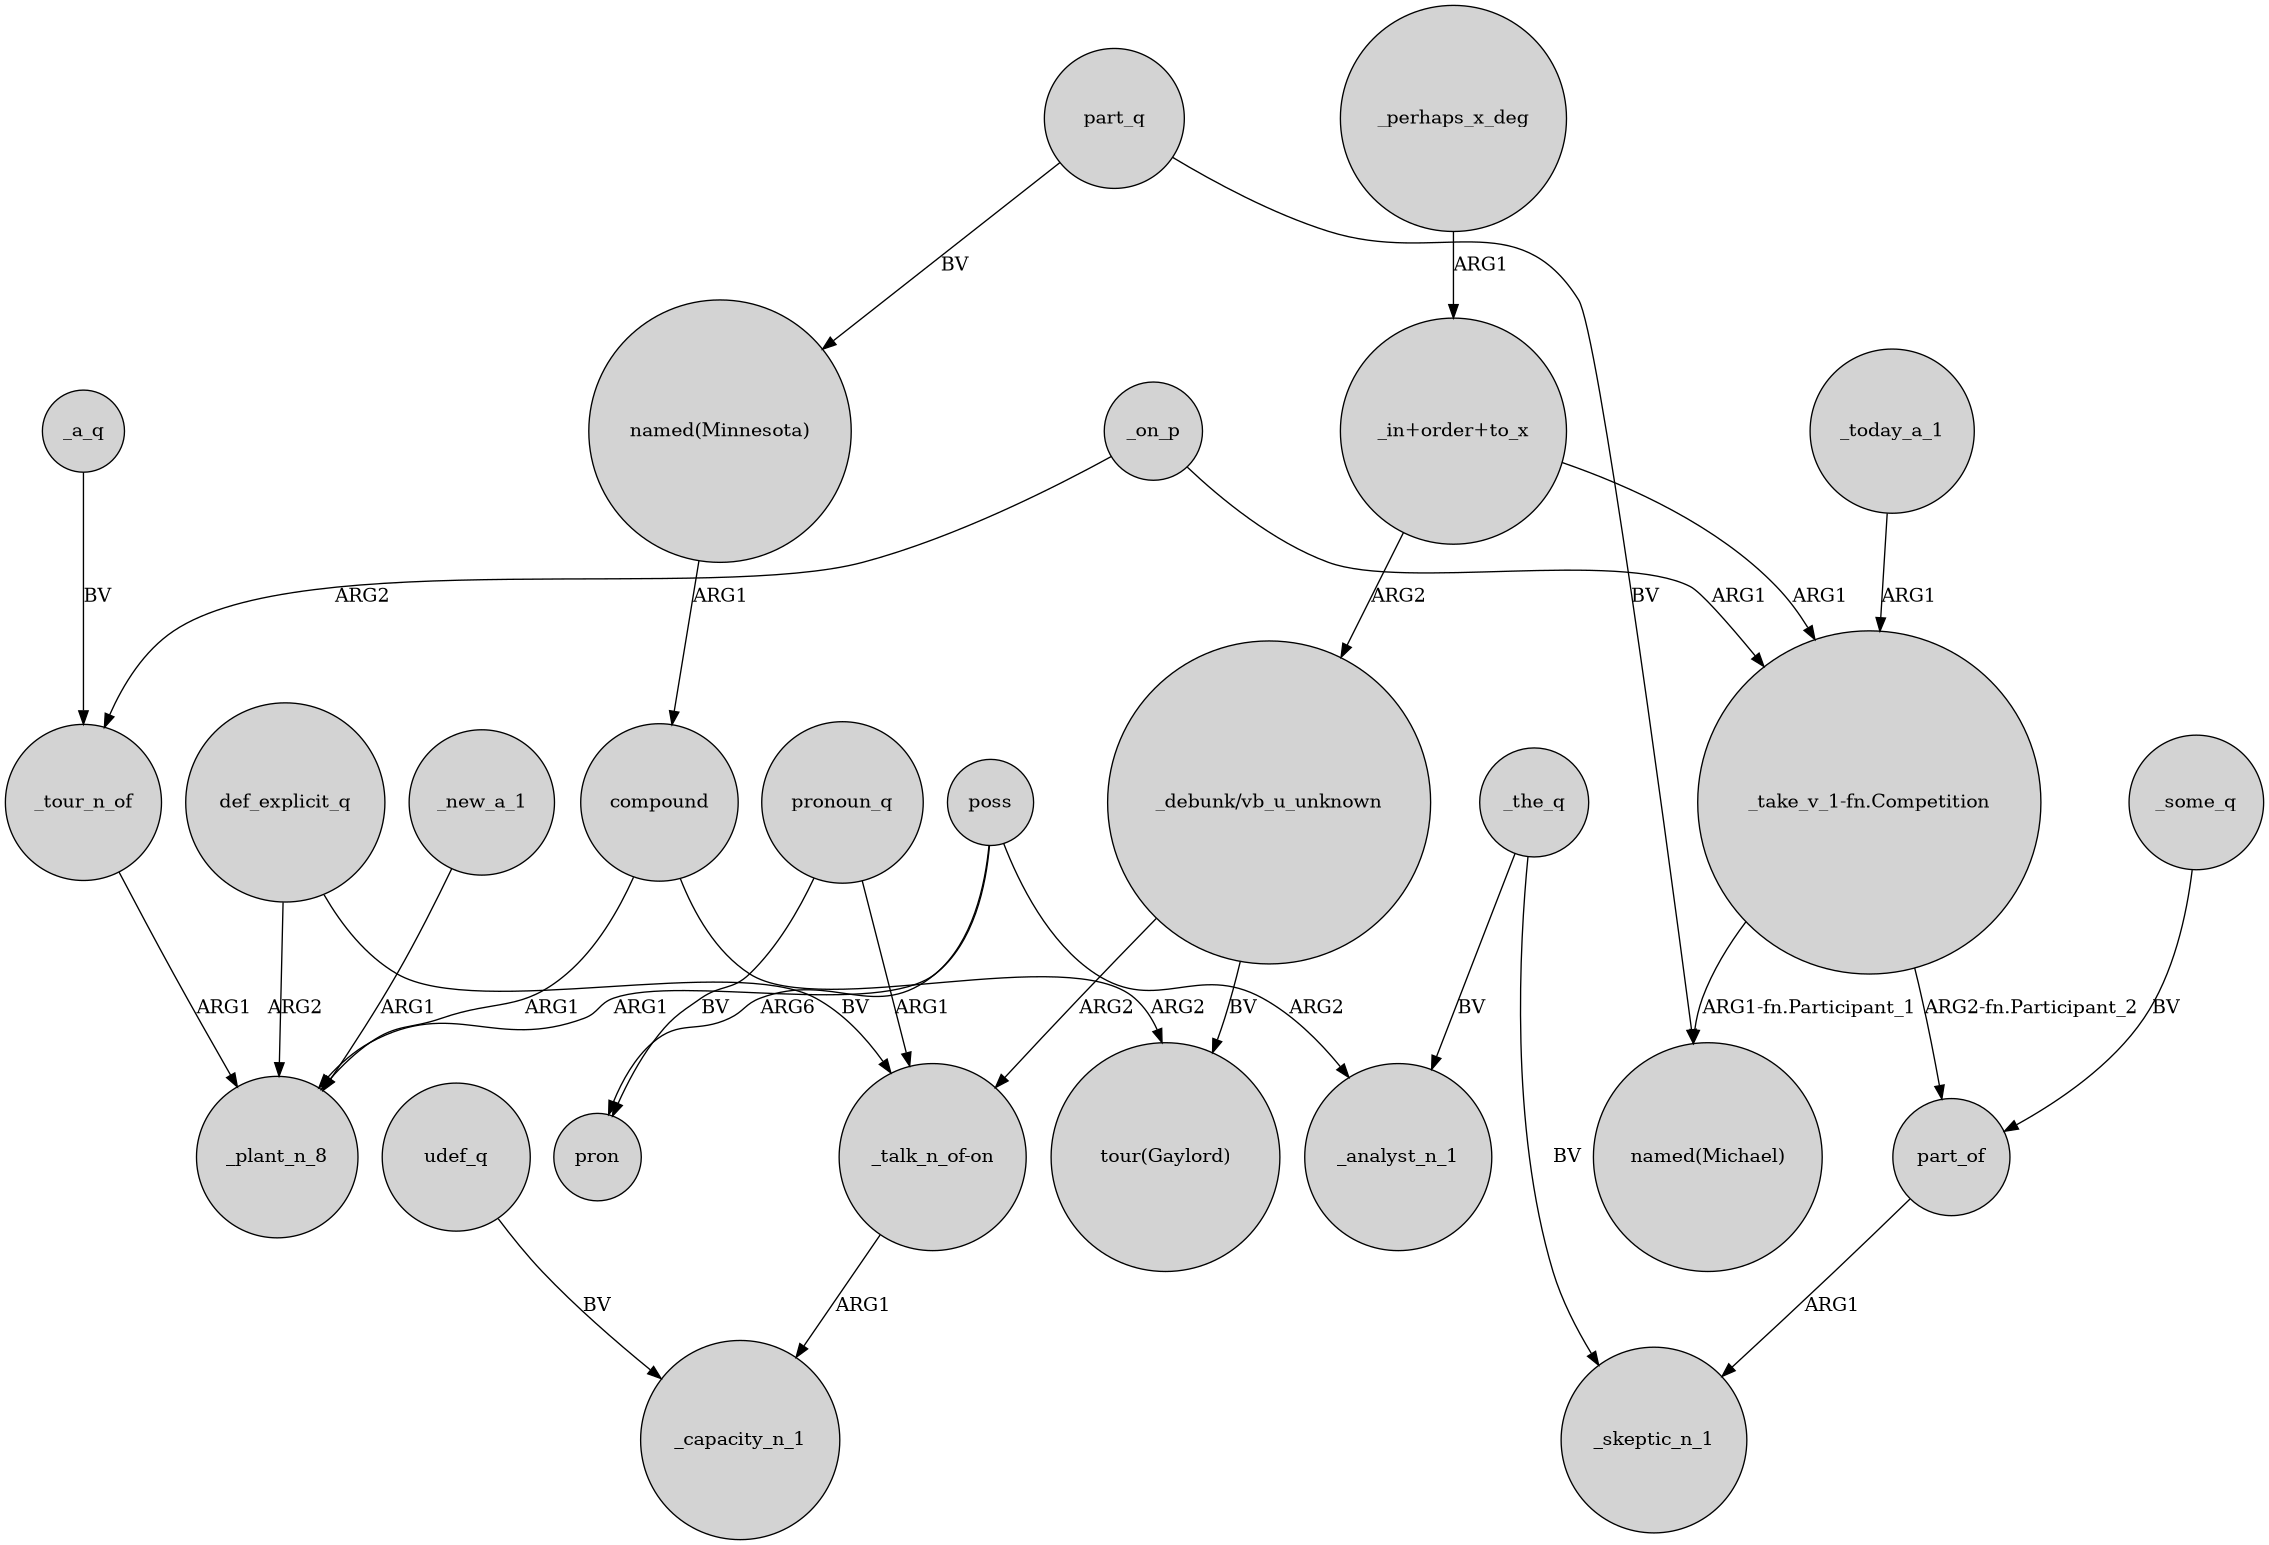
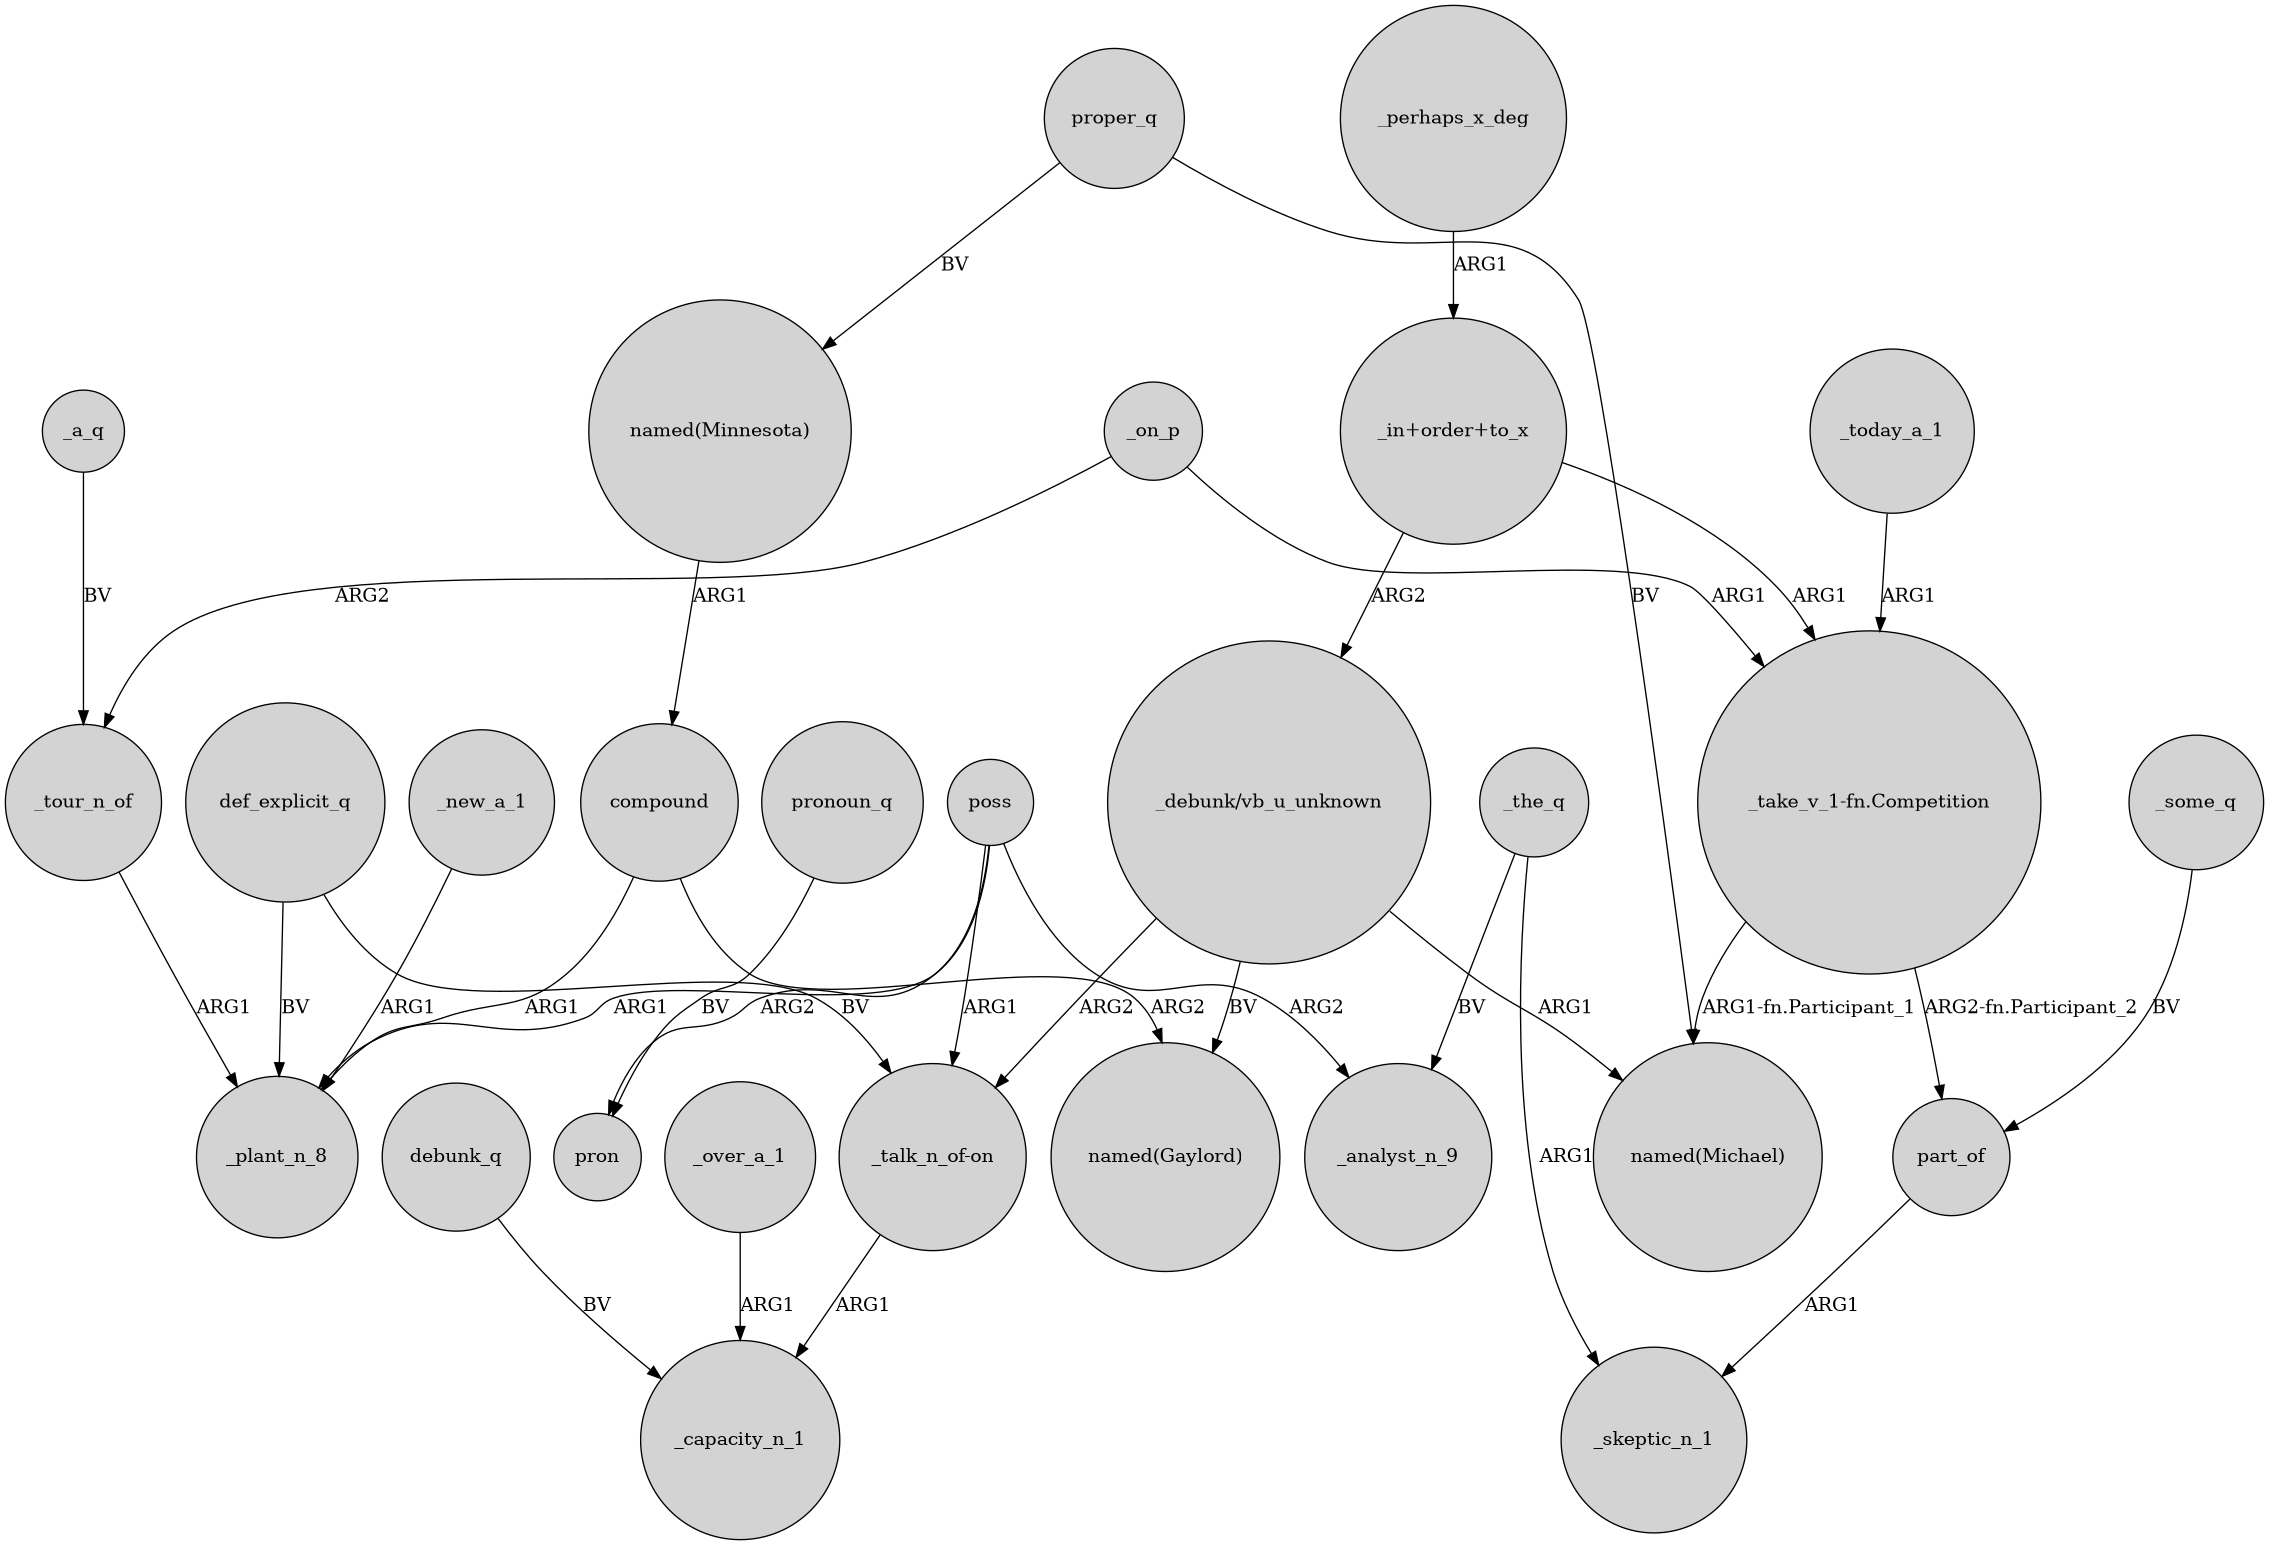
(1114, 118) -> (1114, 118)
(884, 967) -> (972, 949)
none -> (1499, 995)
(295, 1008) -> (295, 1008)
(788, 1008) -> (788, 1008)
(456, 1157) -> (456, 1157)
none -> (740, 1157)
(1165, 1157) -> (1165, 1157)
(1398, 1157) -> (1398, 1157)
(1567, 1157) -> (1567, 1157)
